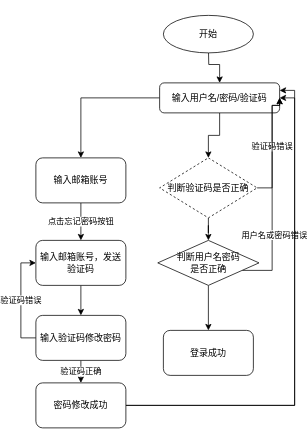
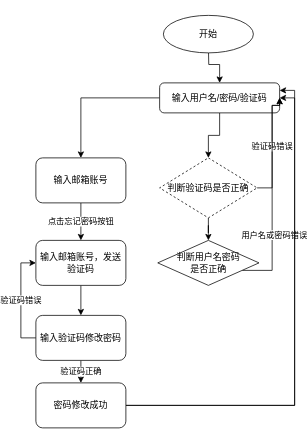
(208, 305) -> none
(208, 353) -> none
